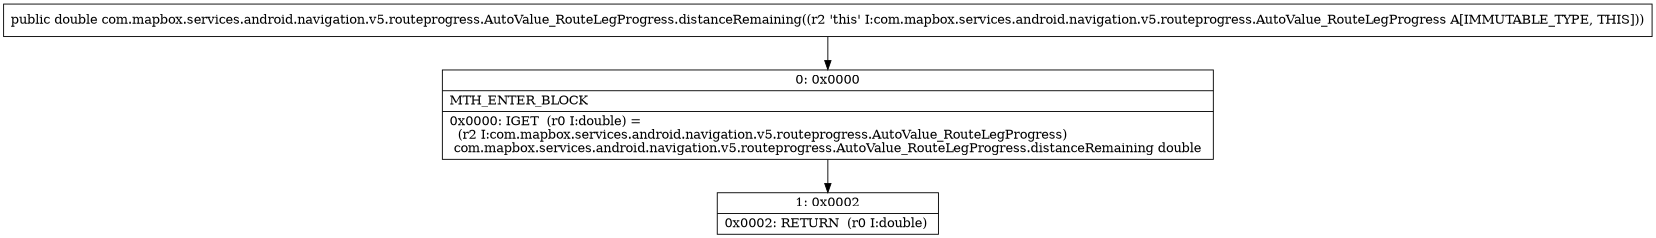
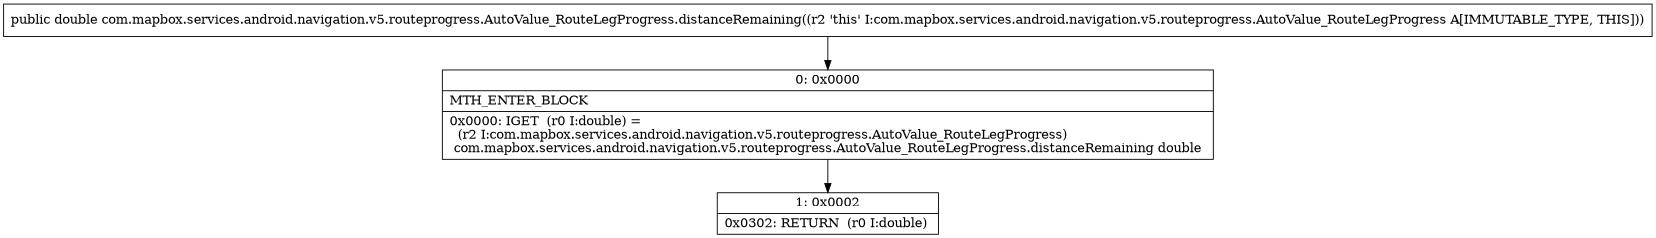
(828, 223) -> (828, 223)
